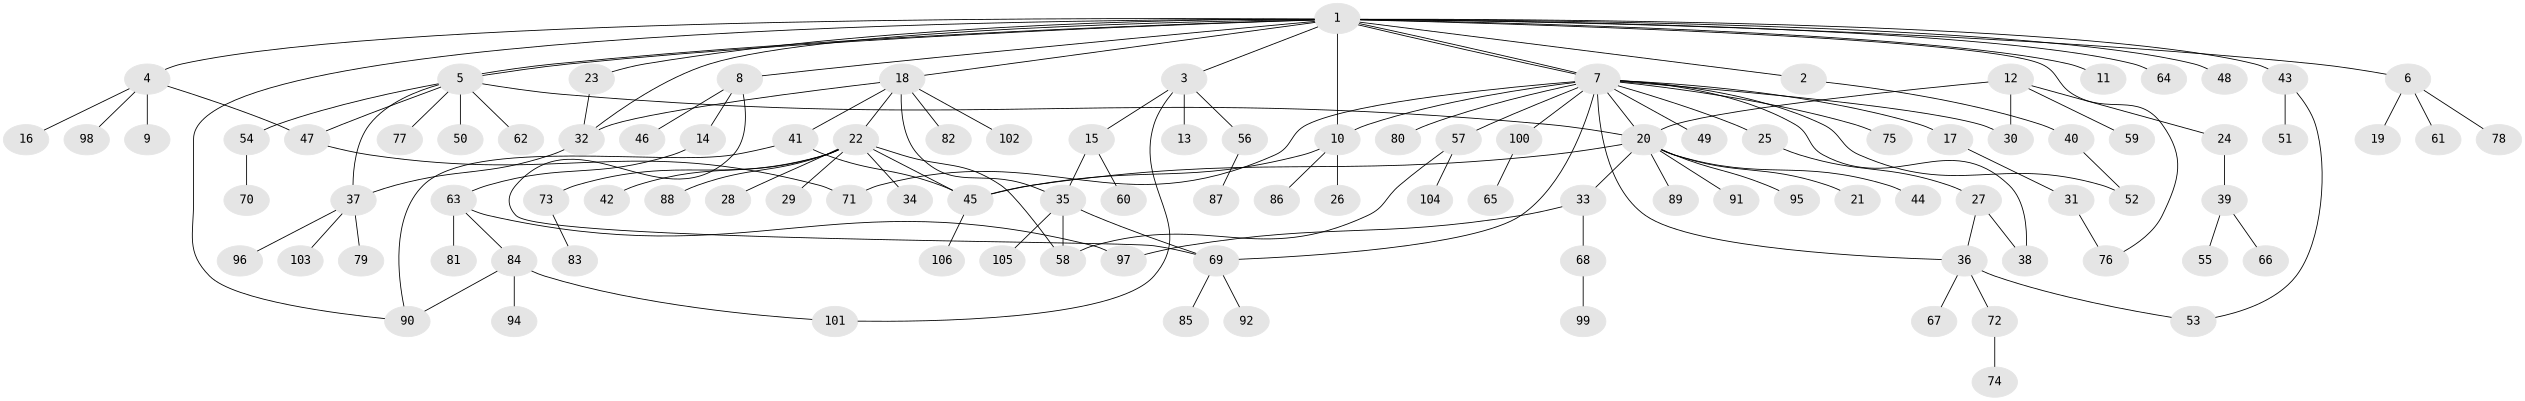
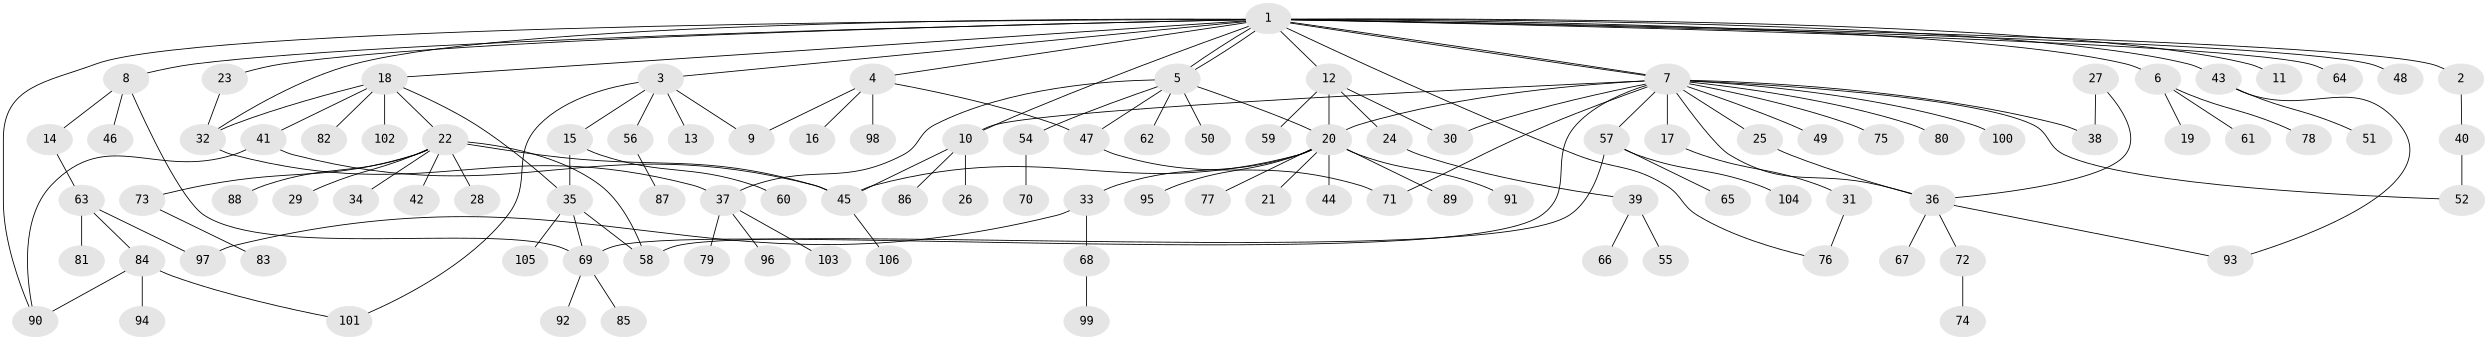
none -> (1299, 49)
(430, 109) -> (1256, 176)
none -> (706, 109)
(1827, 162) -> (1844, 174)
(1505, 170) -> (1667, 170)
(2193, 322) -> (2230, 261)
